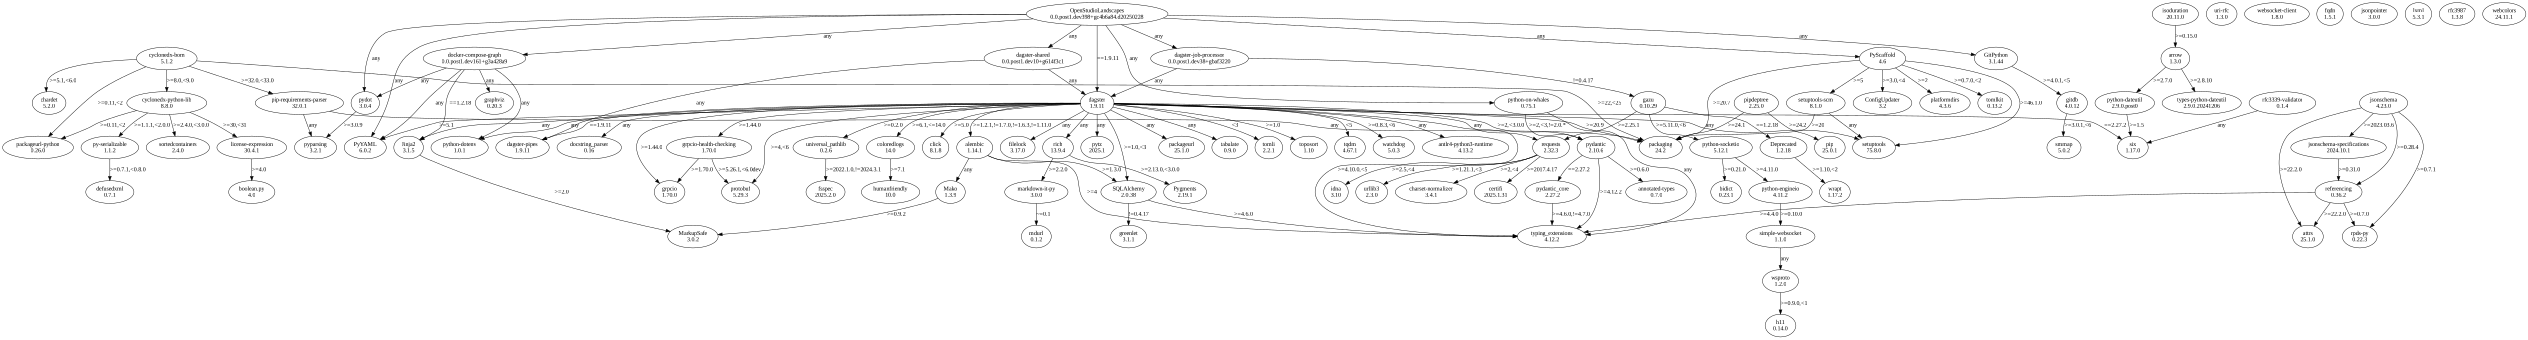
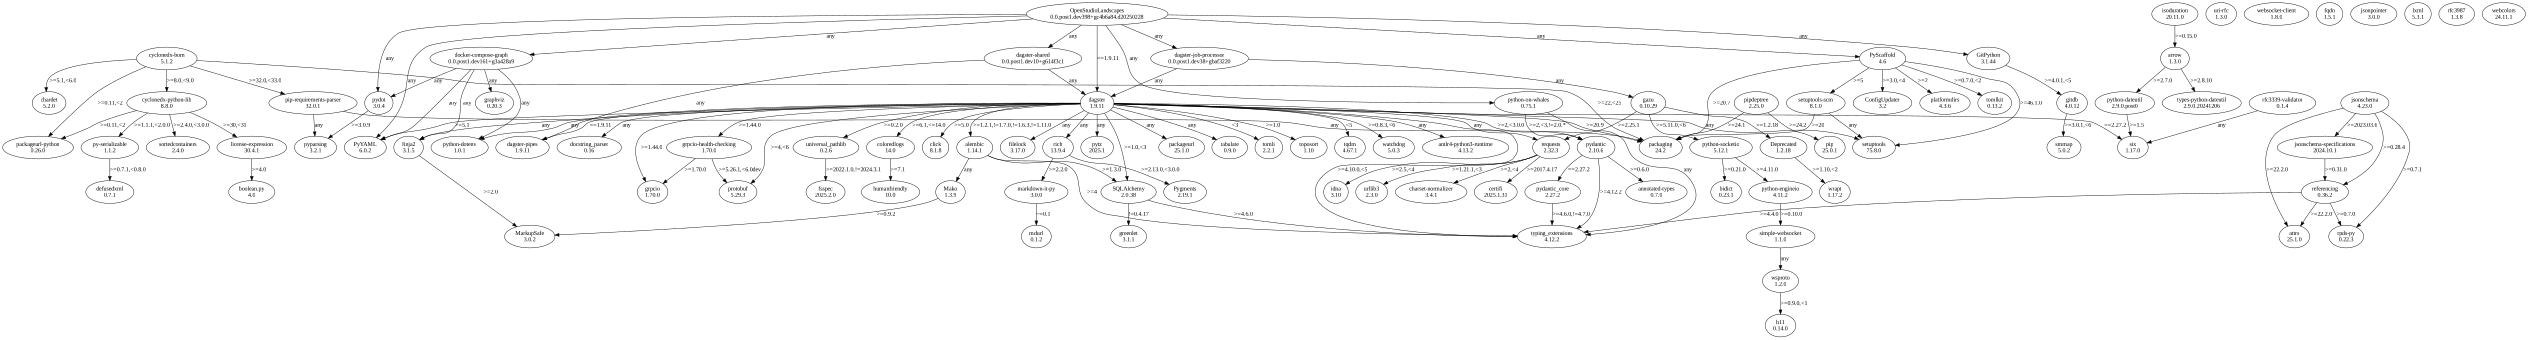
(1583, 81) -> (1560, 81)
(460, 103) -> (467, 103)
